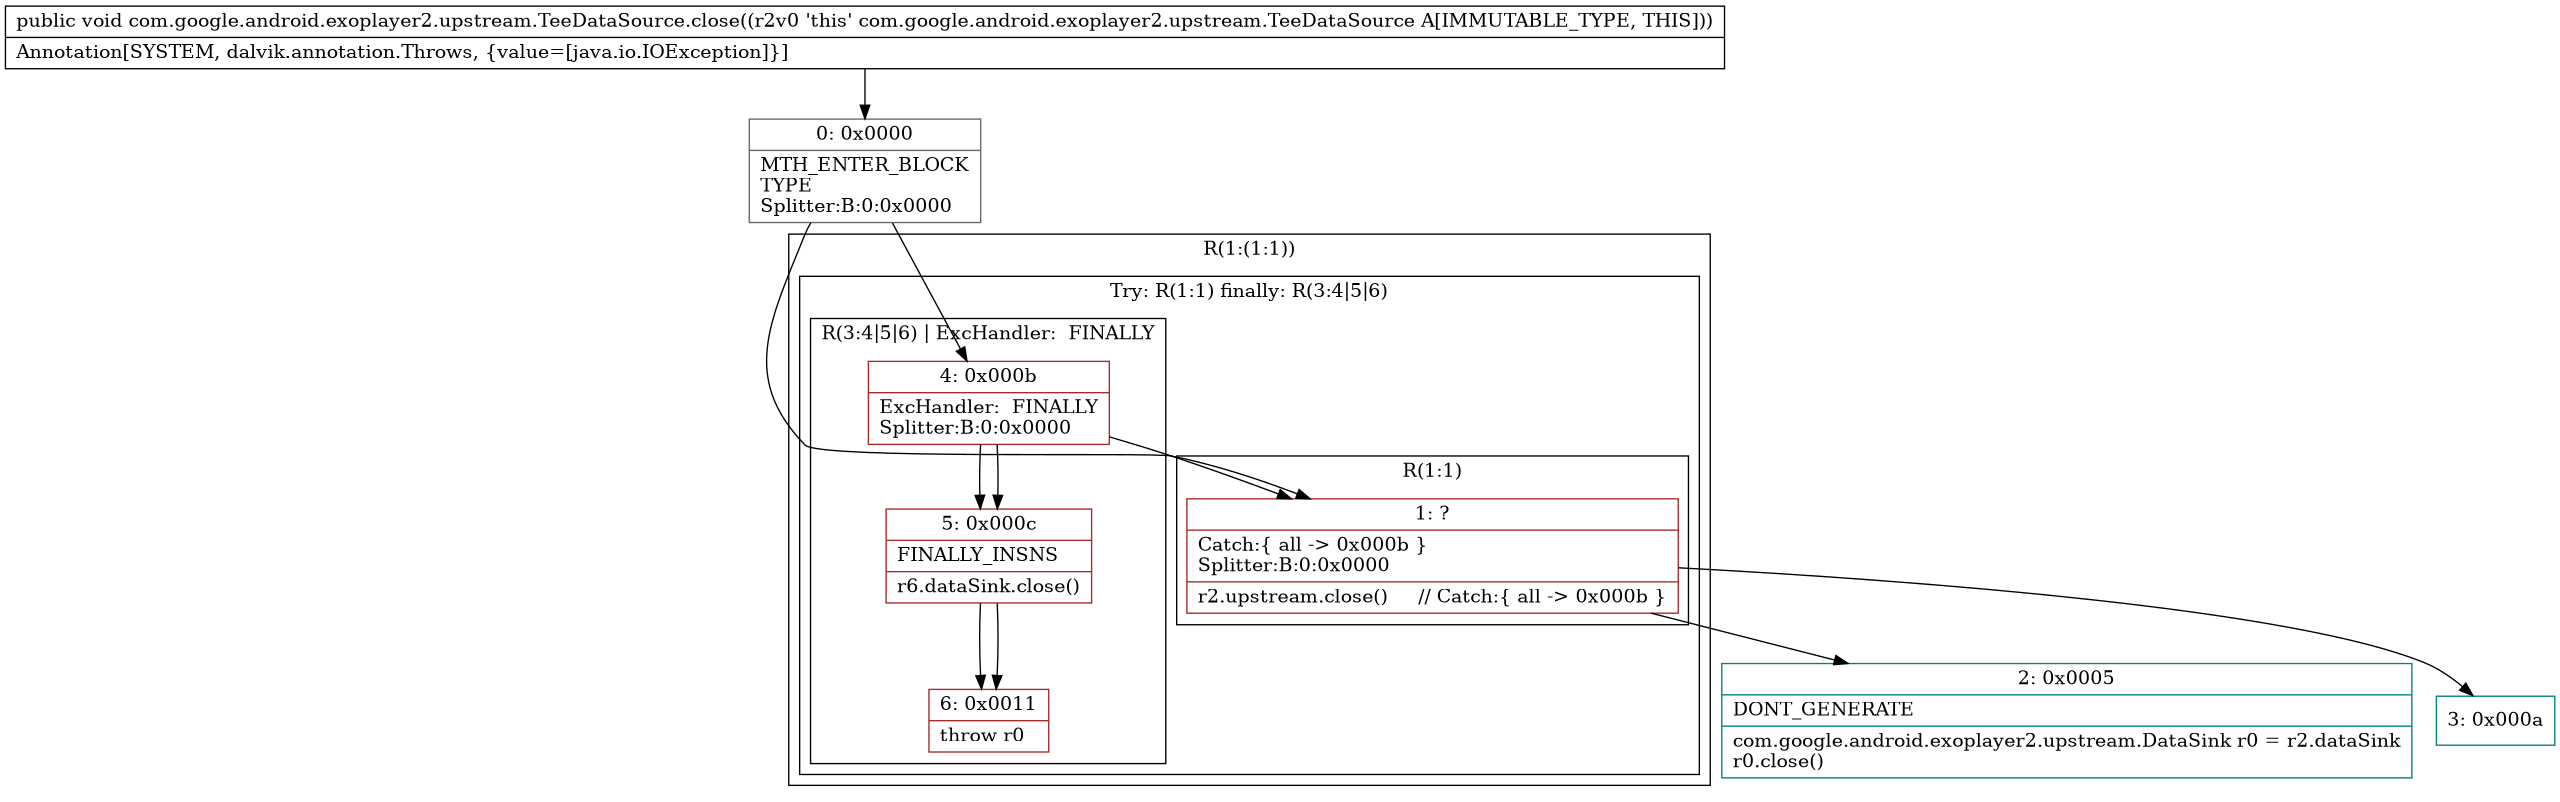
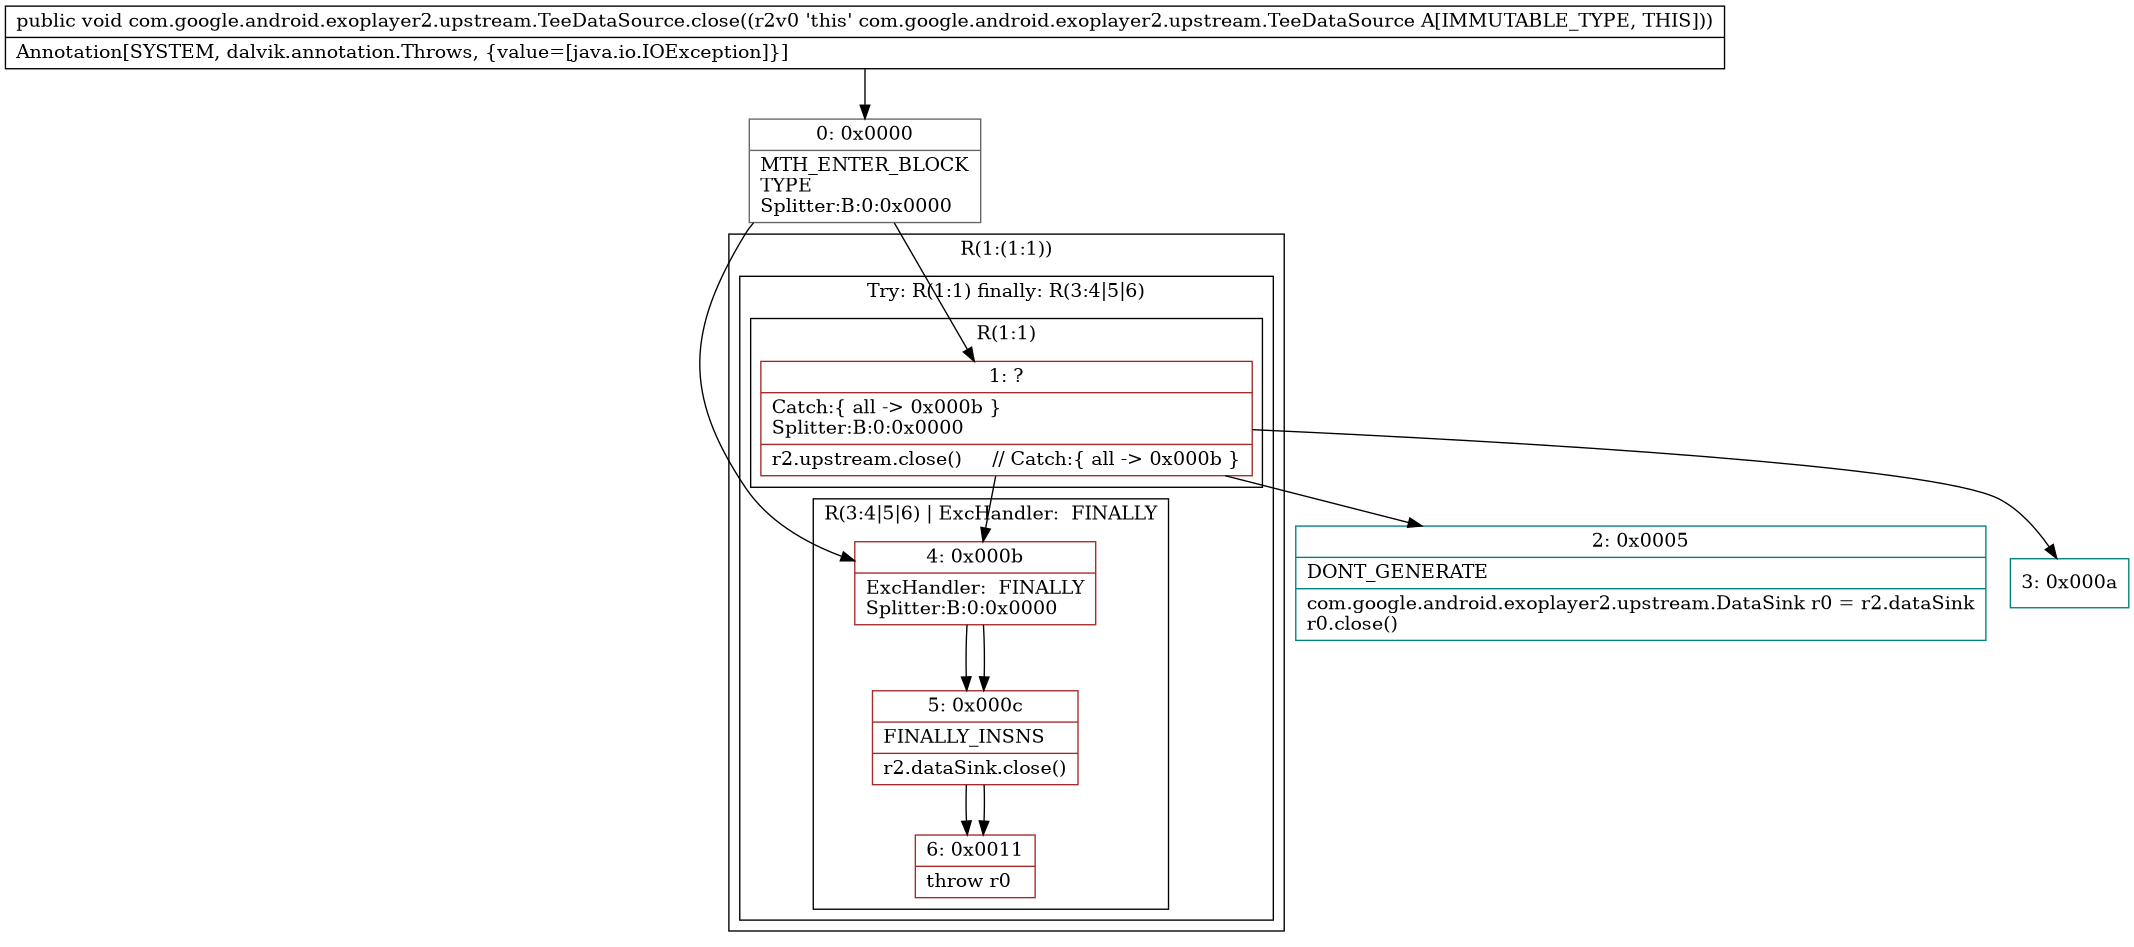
(1195, 464) -> (990, 507)
(989, 587) -> (975, 768)
